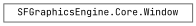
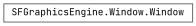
(98, 13) -> (98, 13)
